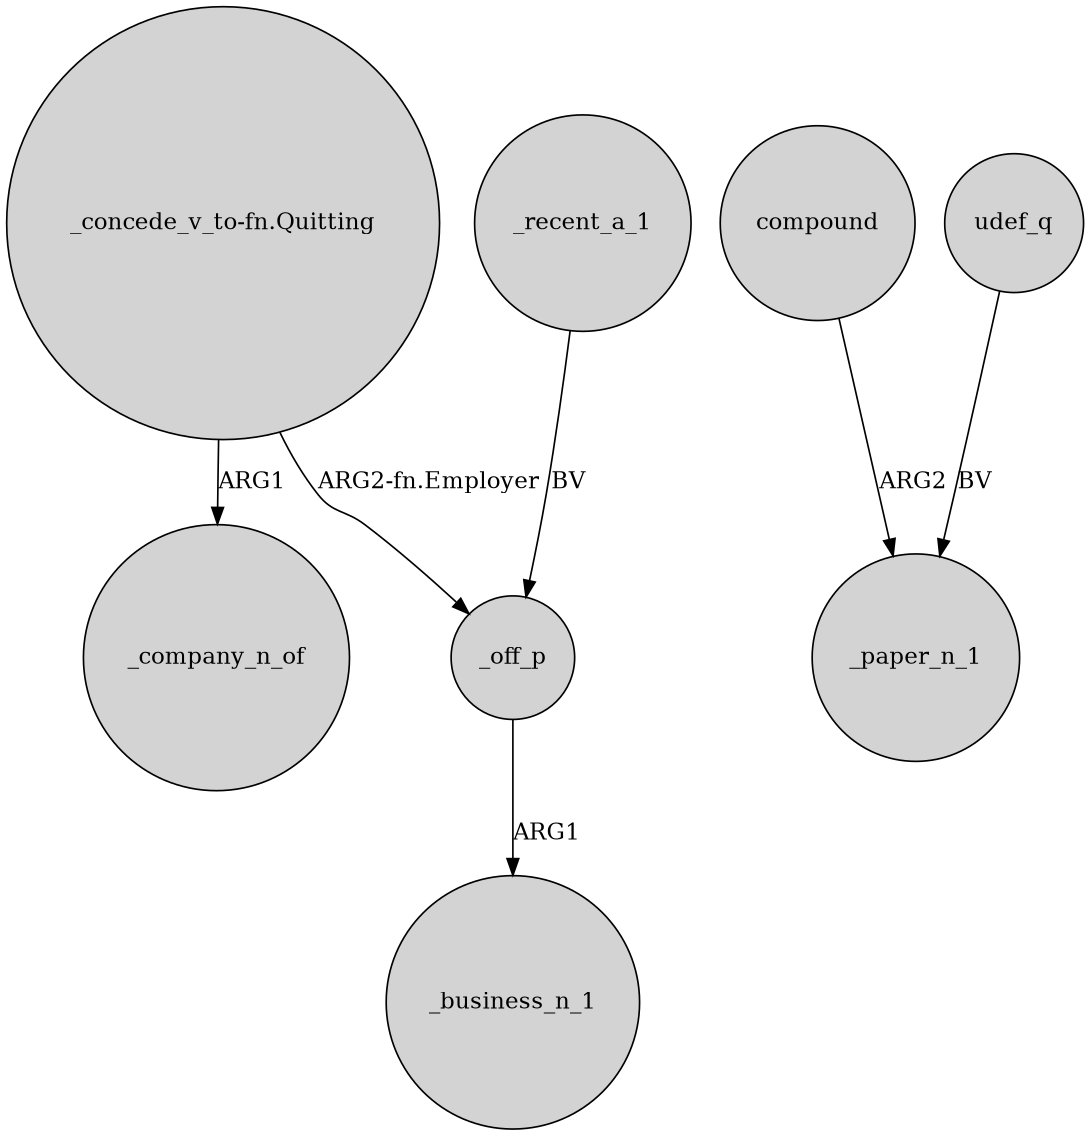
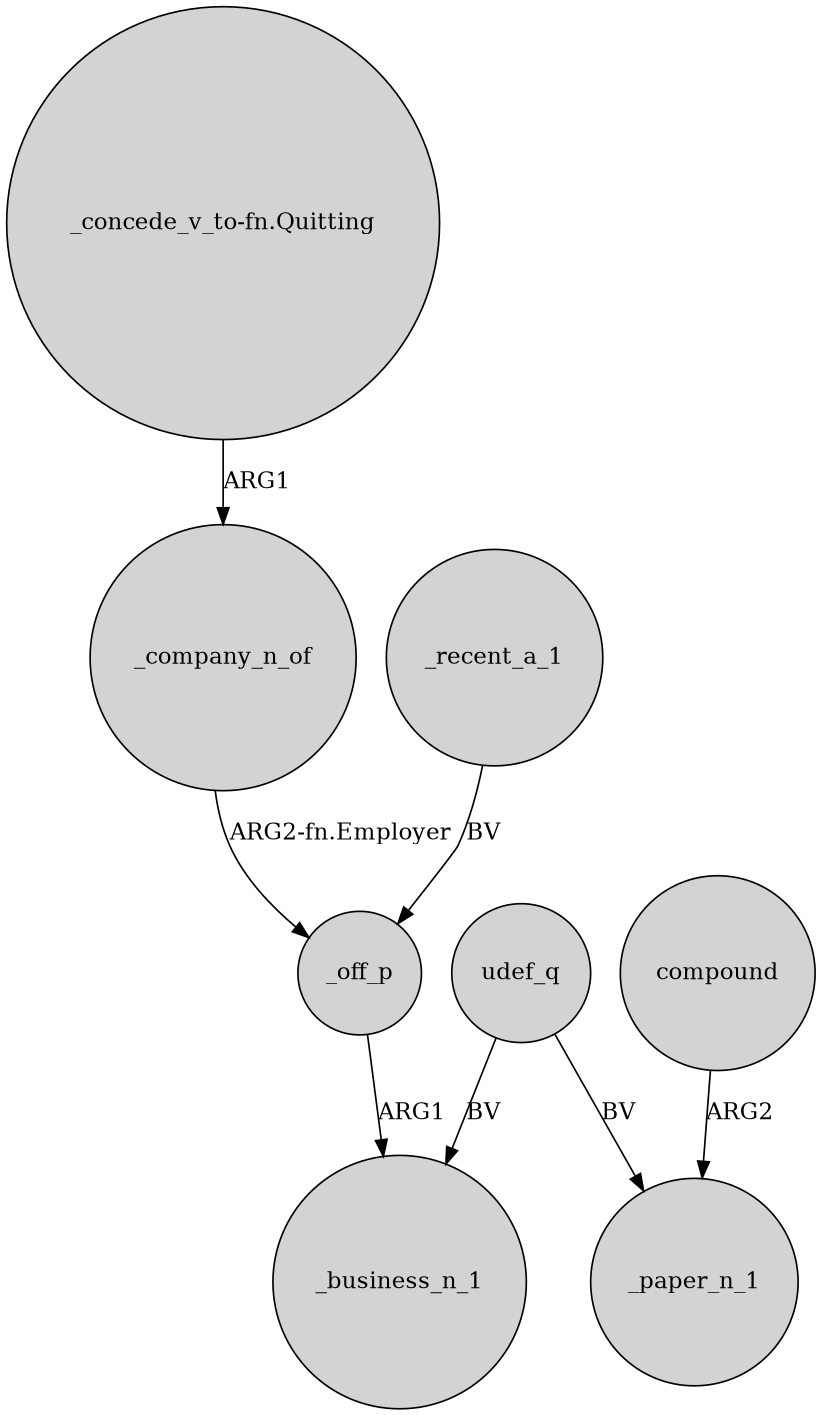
(361, 522) -> (241, 867)
none -> (474, 1093)
